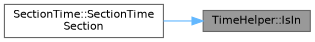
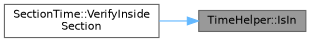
(84, 21) -> (82, 21)
